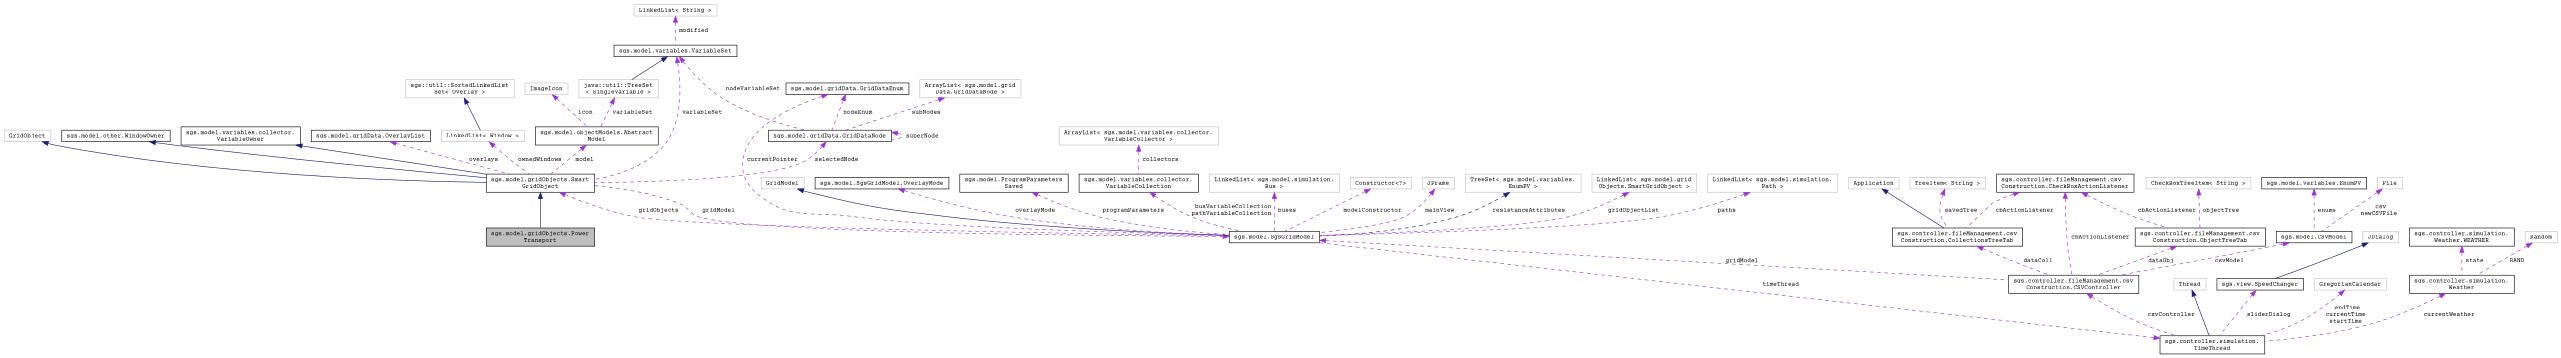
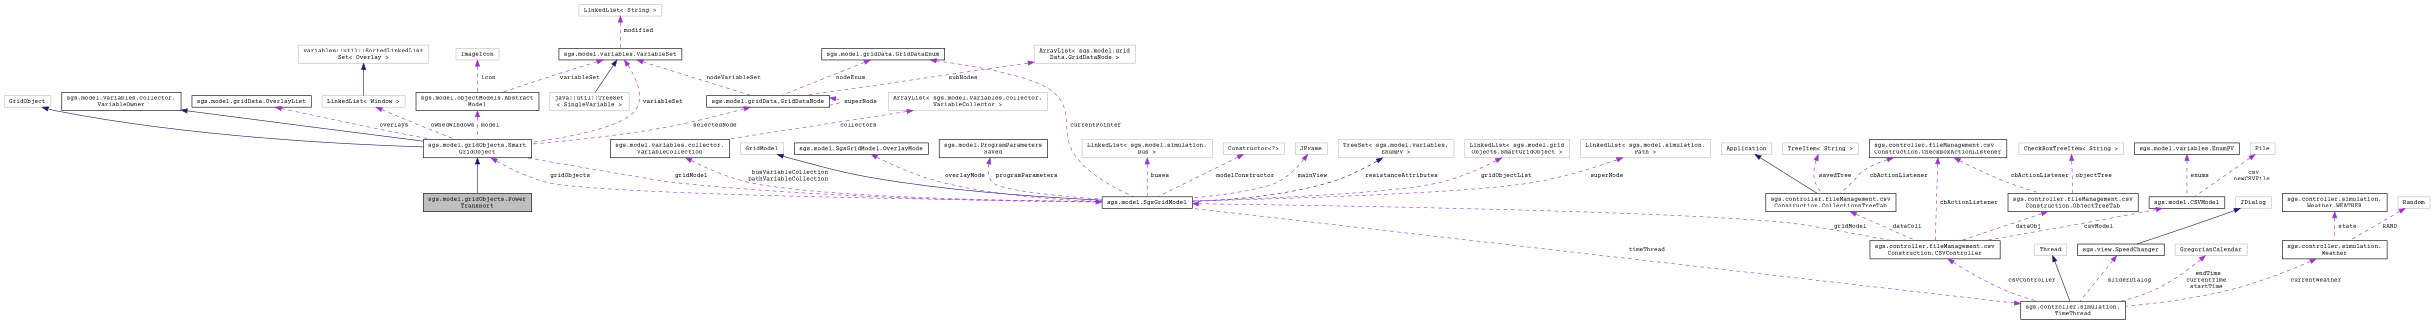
(460, 89) -> (364, 54)
(606, 115) -> (550, 77)
(116, 136) -> none
(1725, 210) -> (1605, 176)
